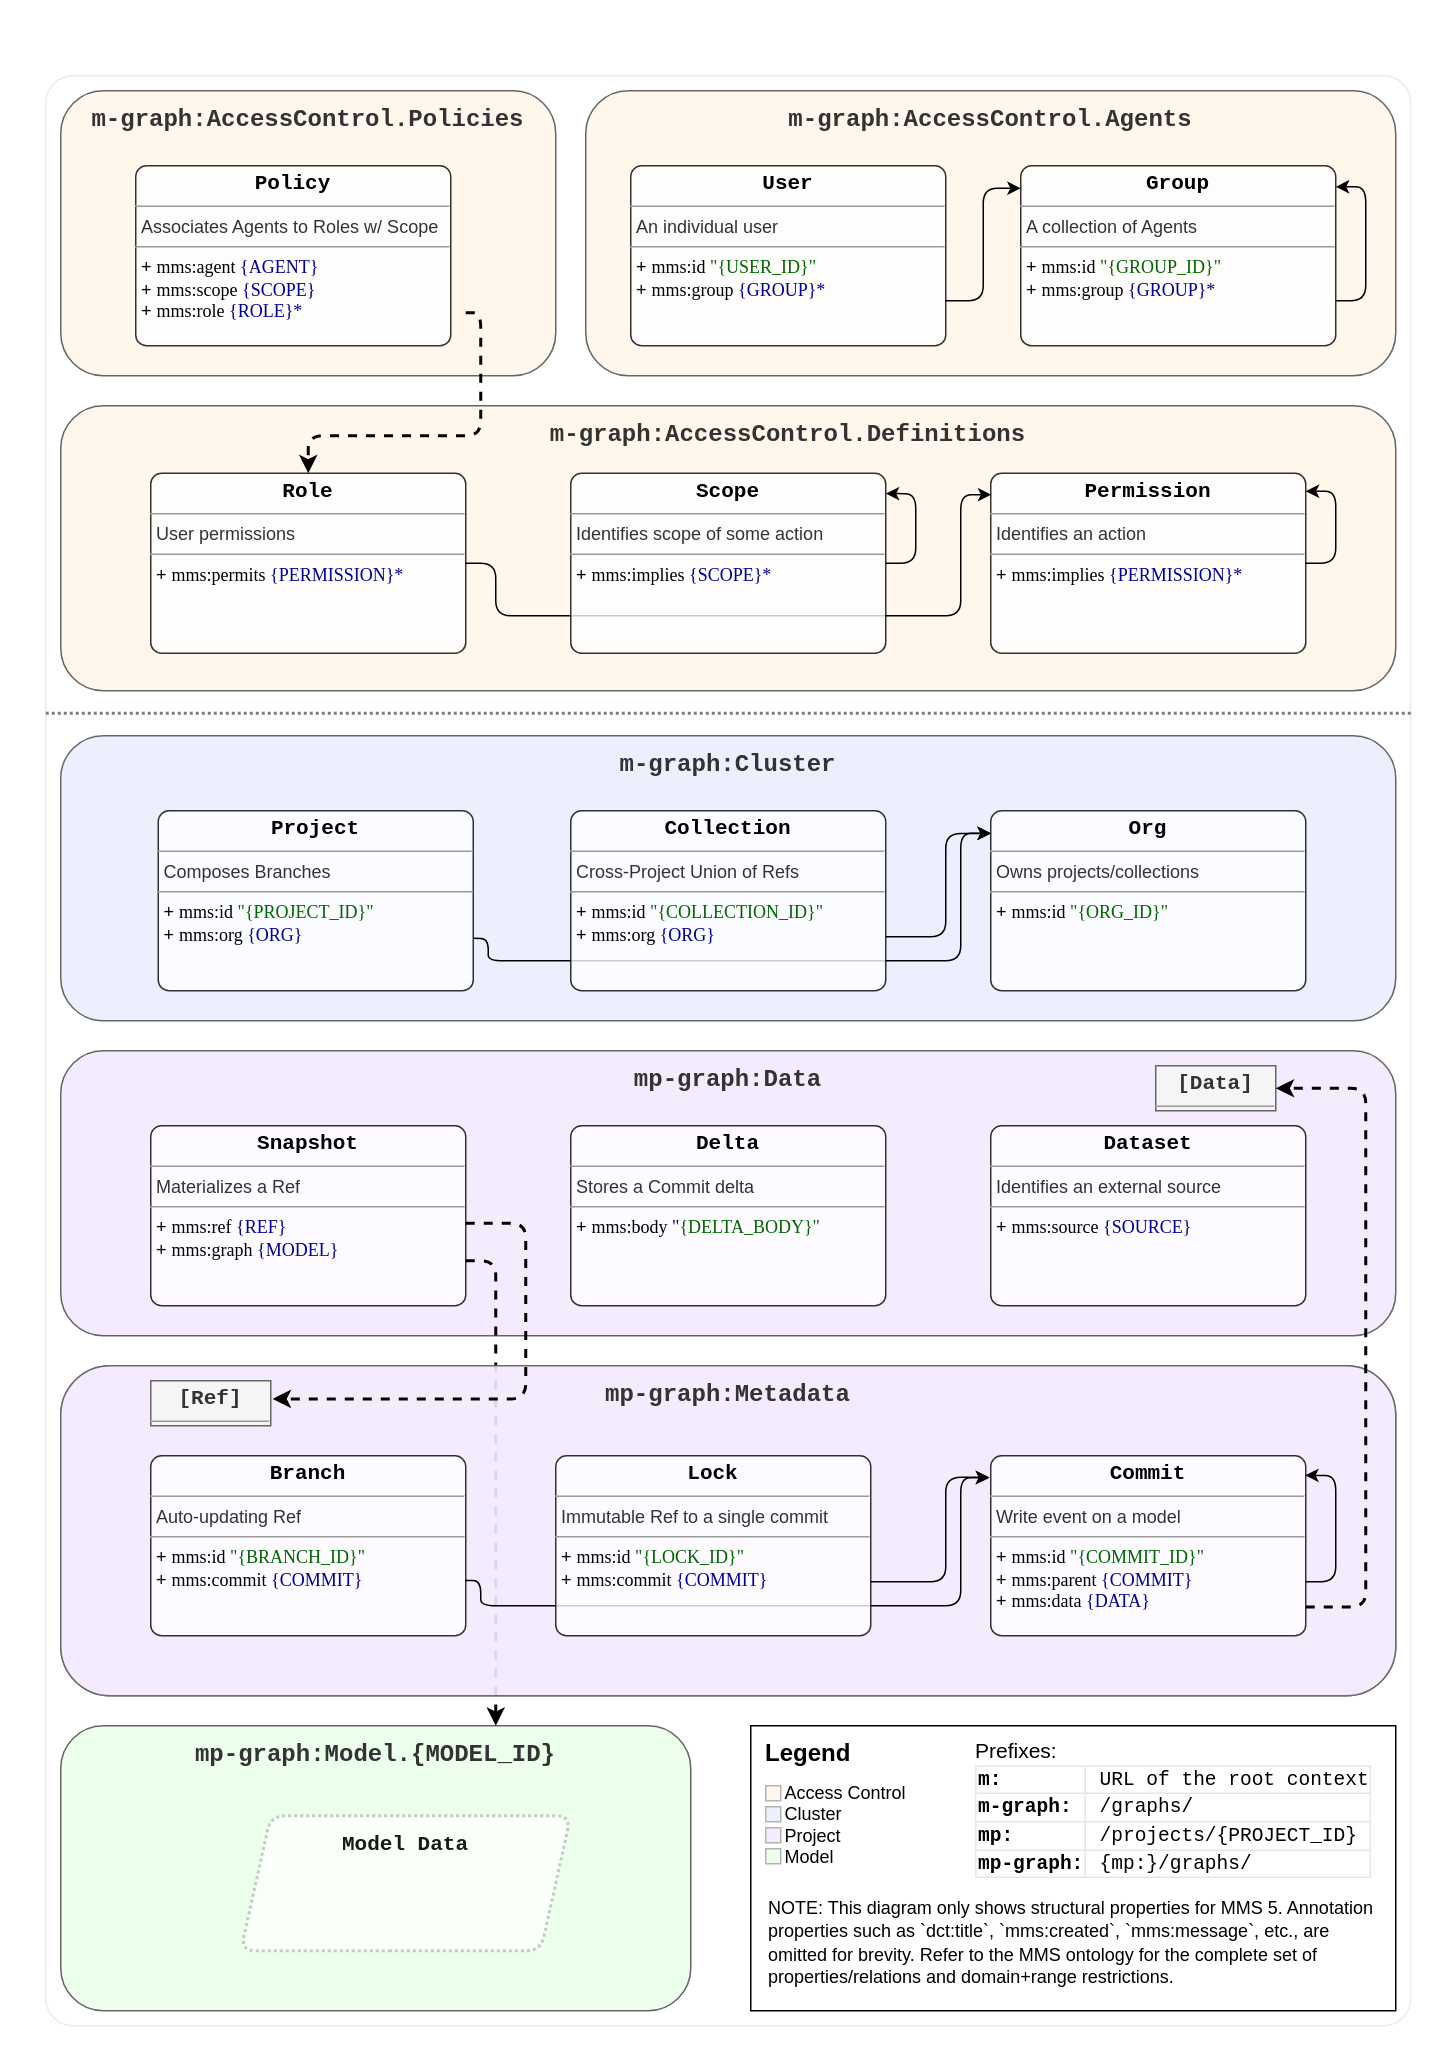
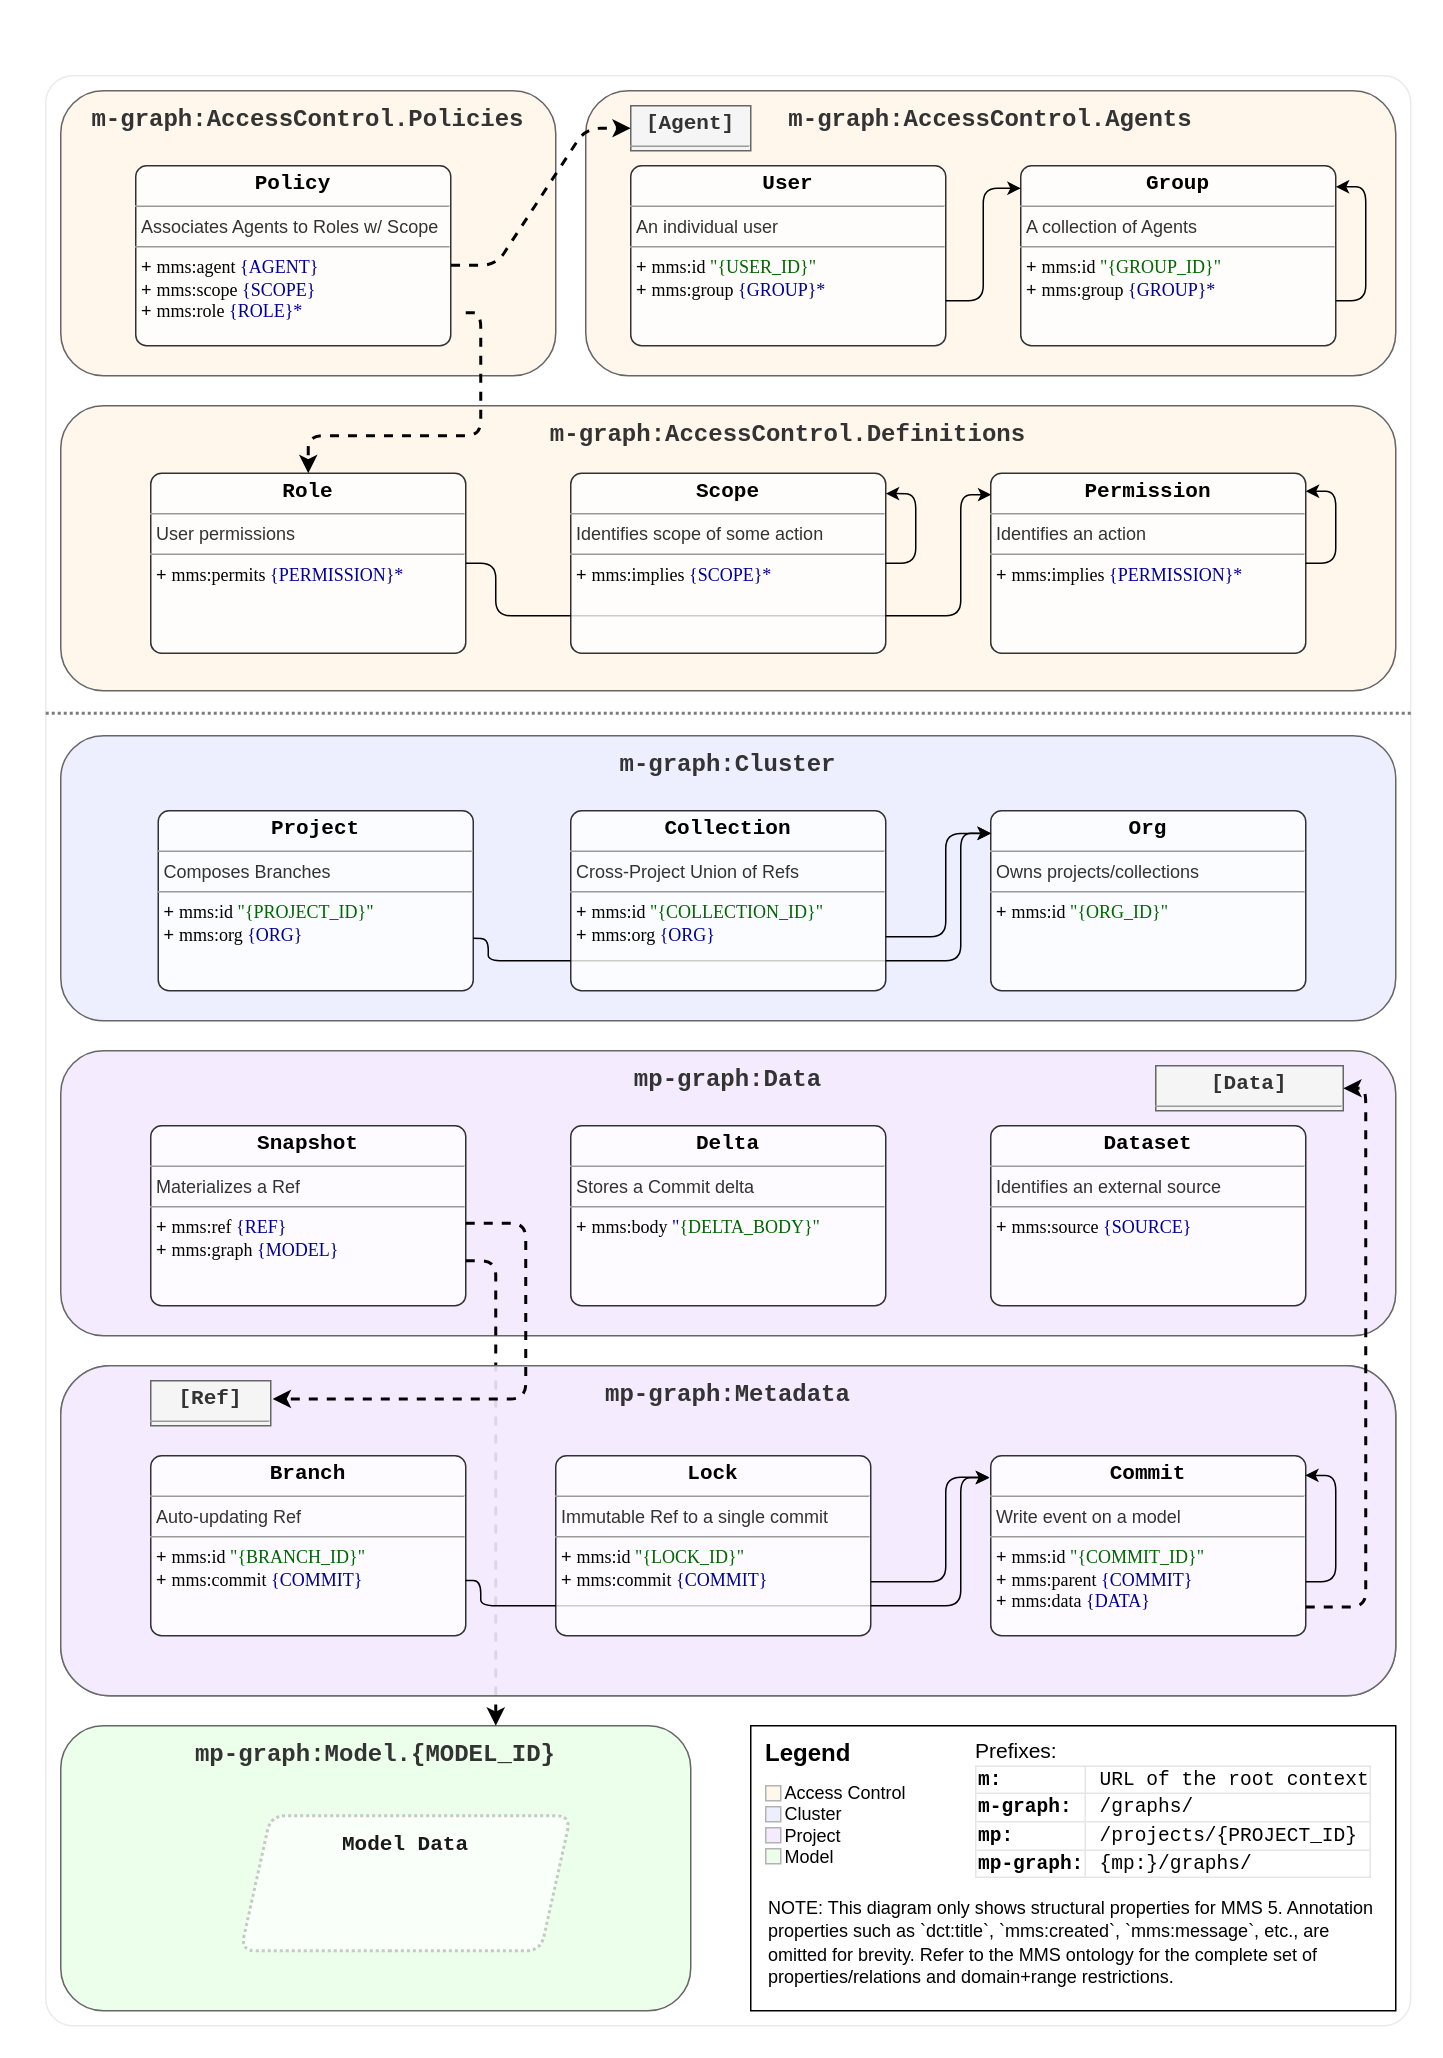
none -> (691, 128)
none -> (537, 202)
(1216, 1088) -> (1250, 1088)
